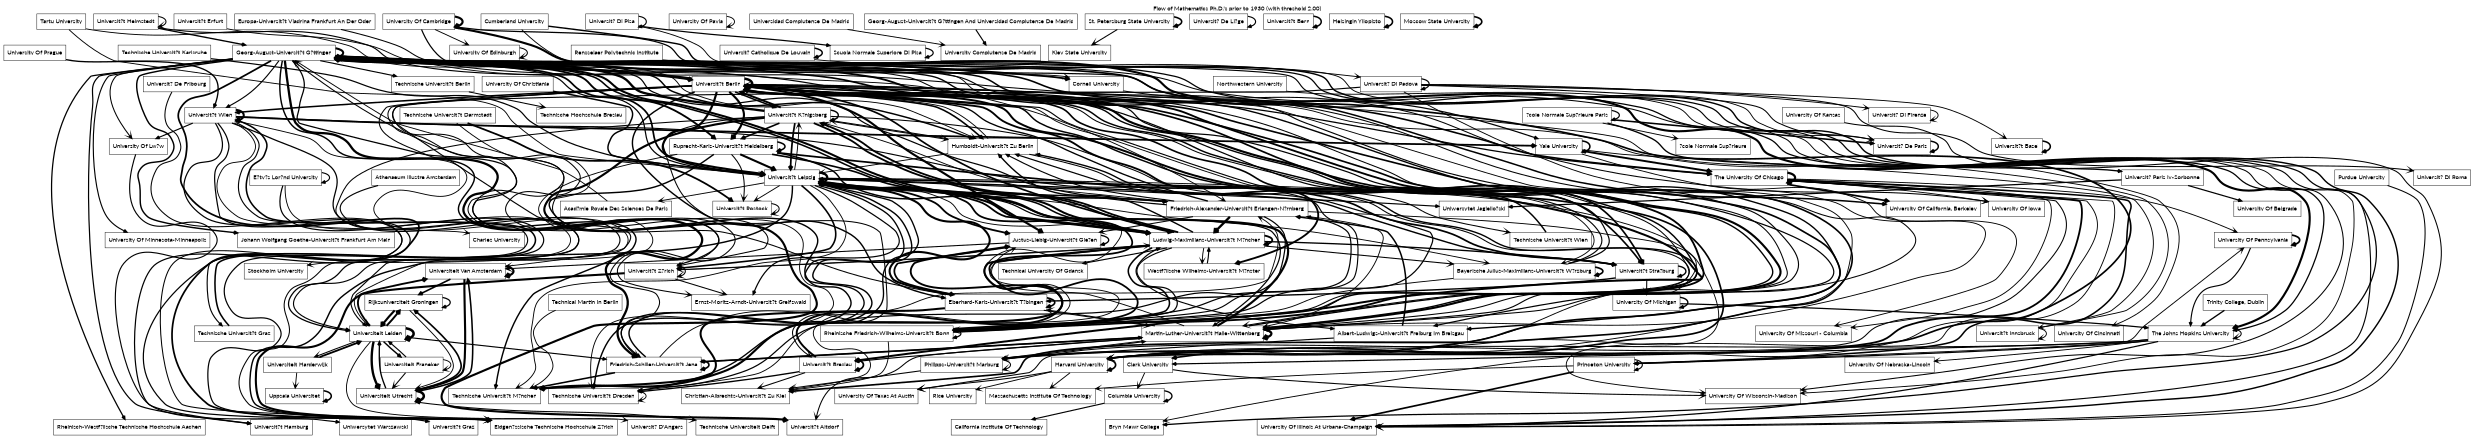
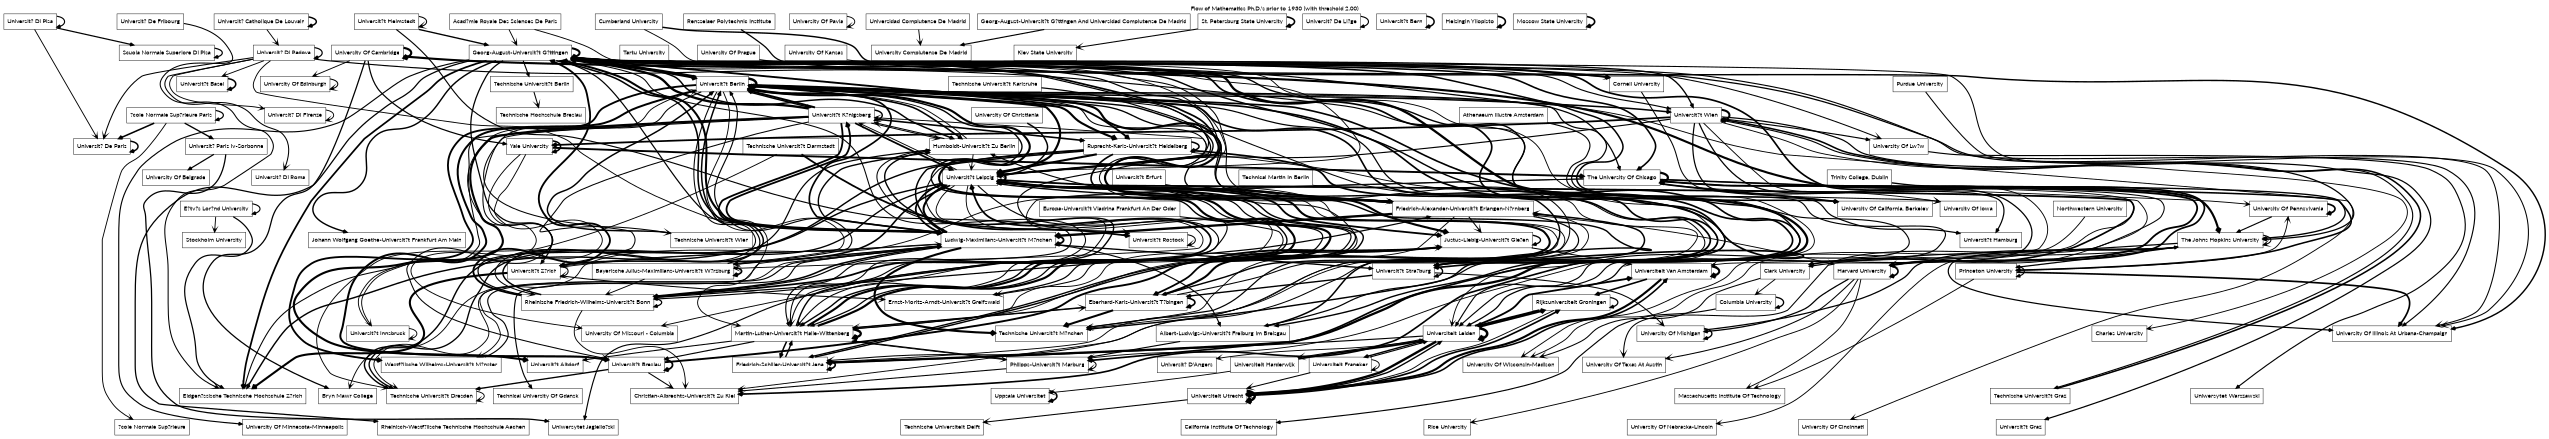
(686, 91) -> none
(1659, 118) -> none
(713, 192) -> (1006, 66)
none -> (1797, 312)
(576, 380) -> none
